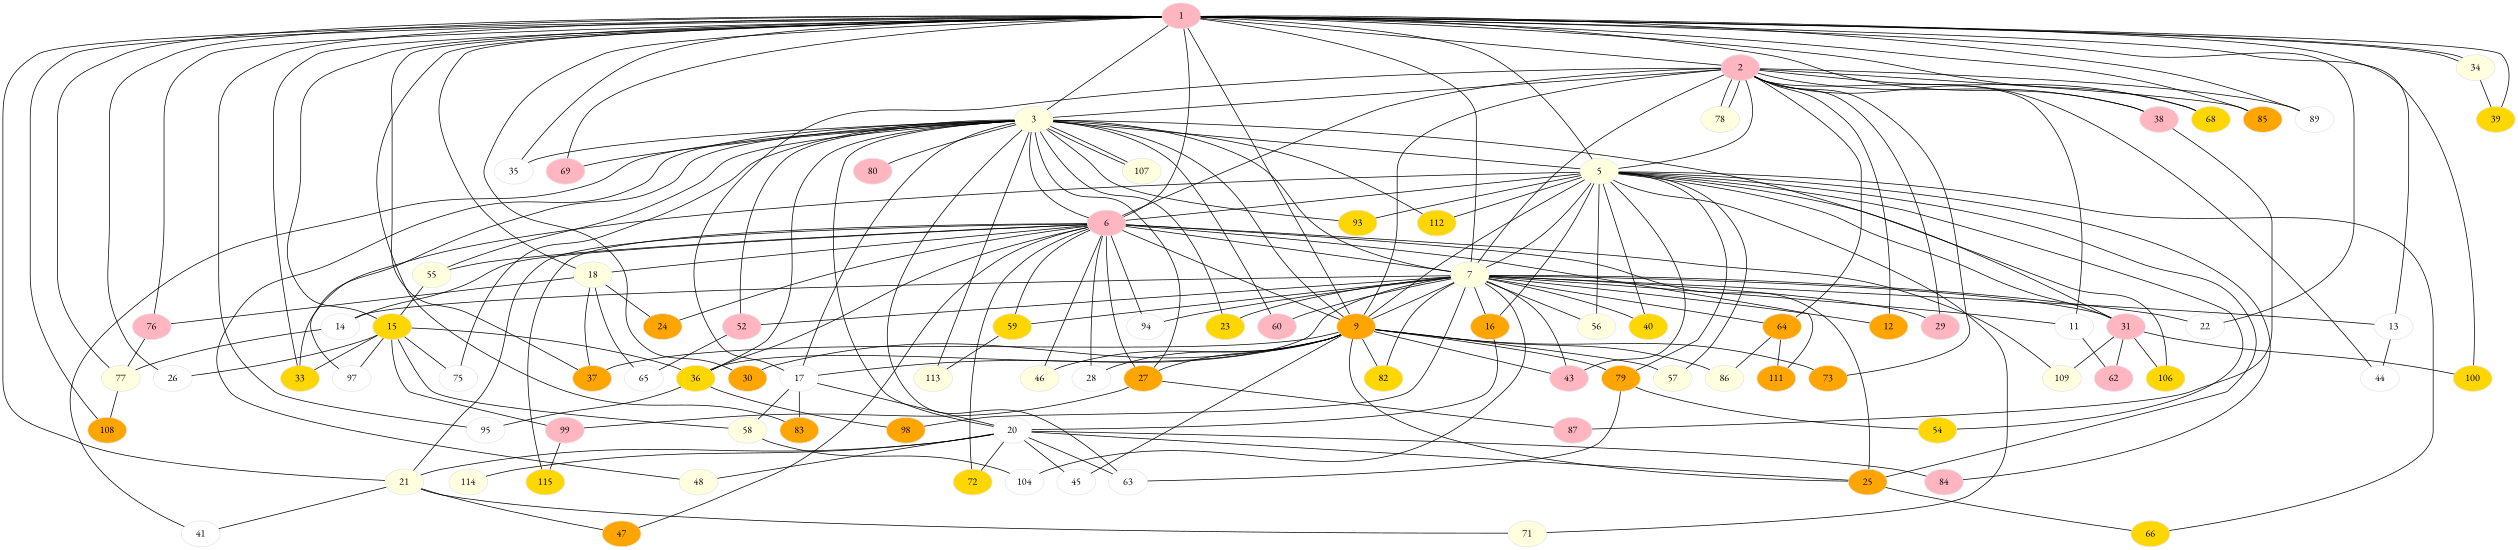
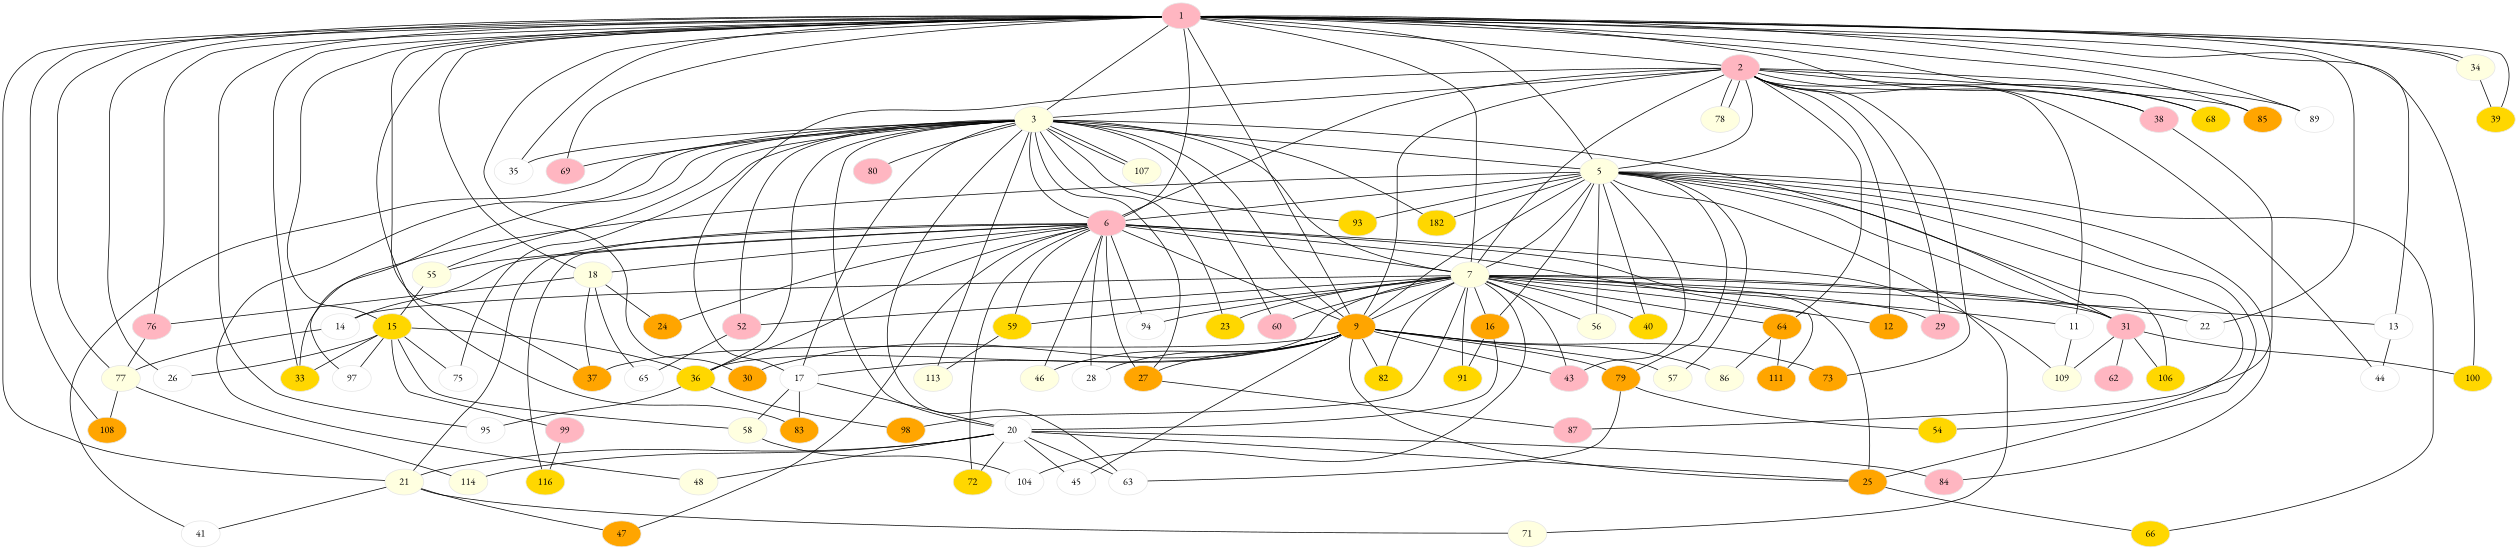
(1437, 223) -> (1437, 223)
(2091, 349) -> (2068, 352)
none -> (1463, 378)
(871, 415) -> none
none -> (293, 434)
(545, 482) -> (545, 482)
